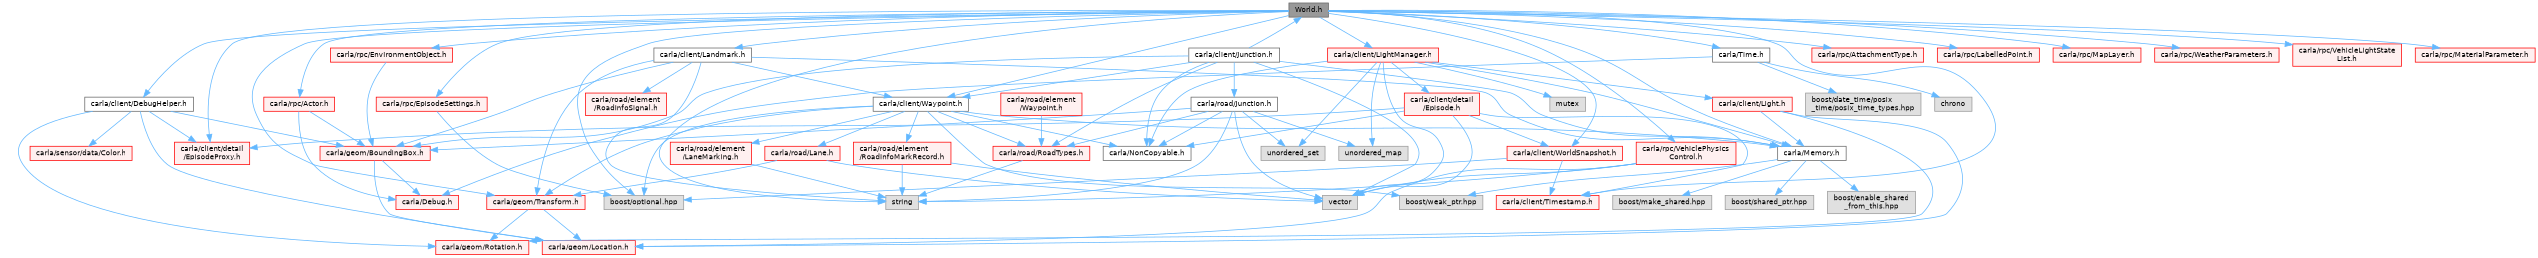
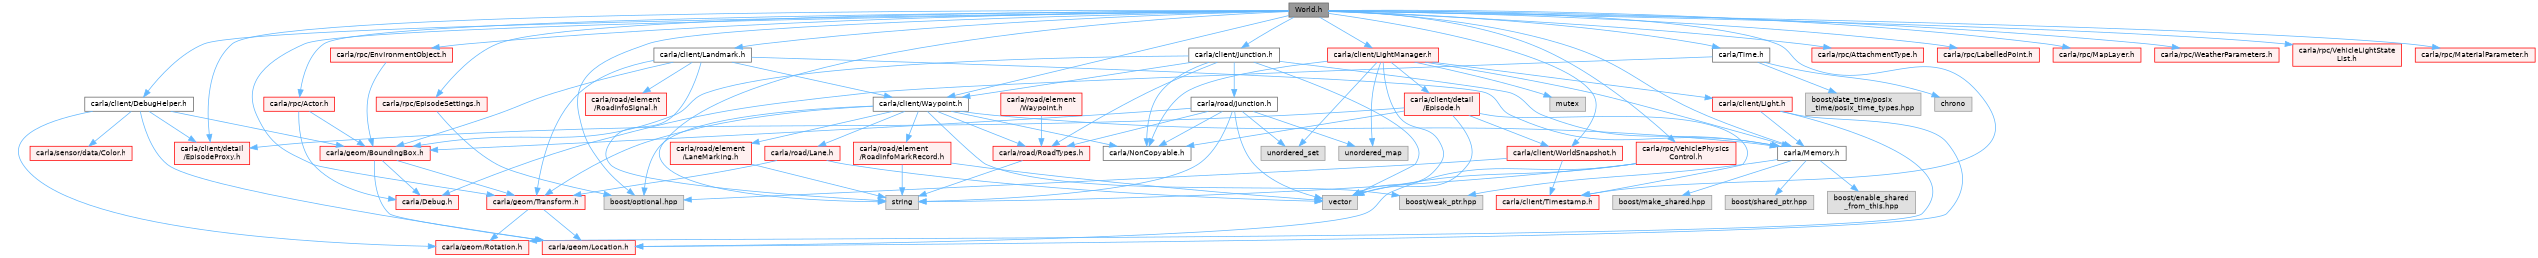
(1272, 35) -> (1271, 30)
none -> (452, 177)
